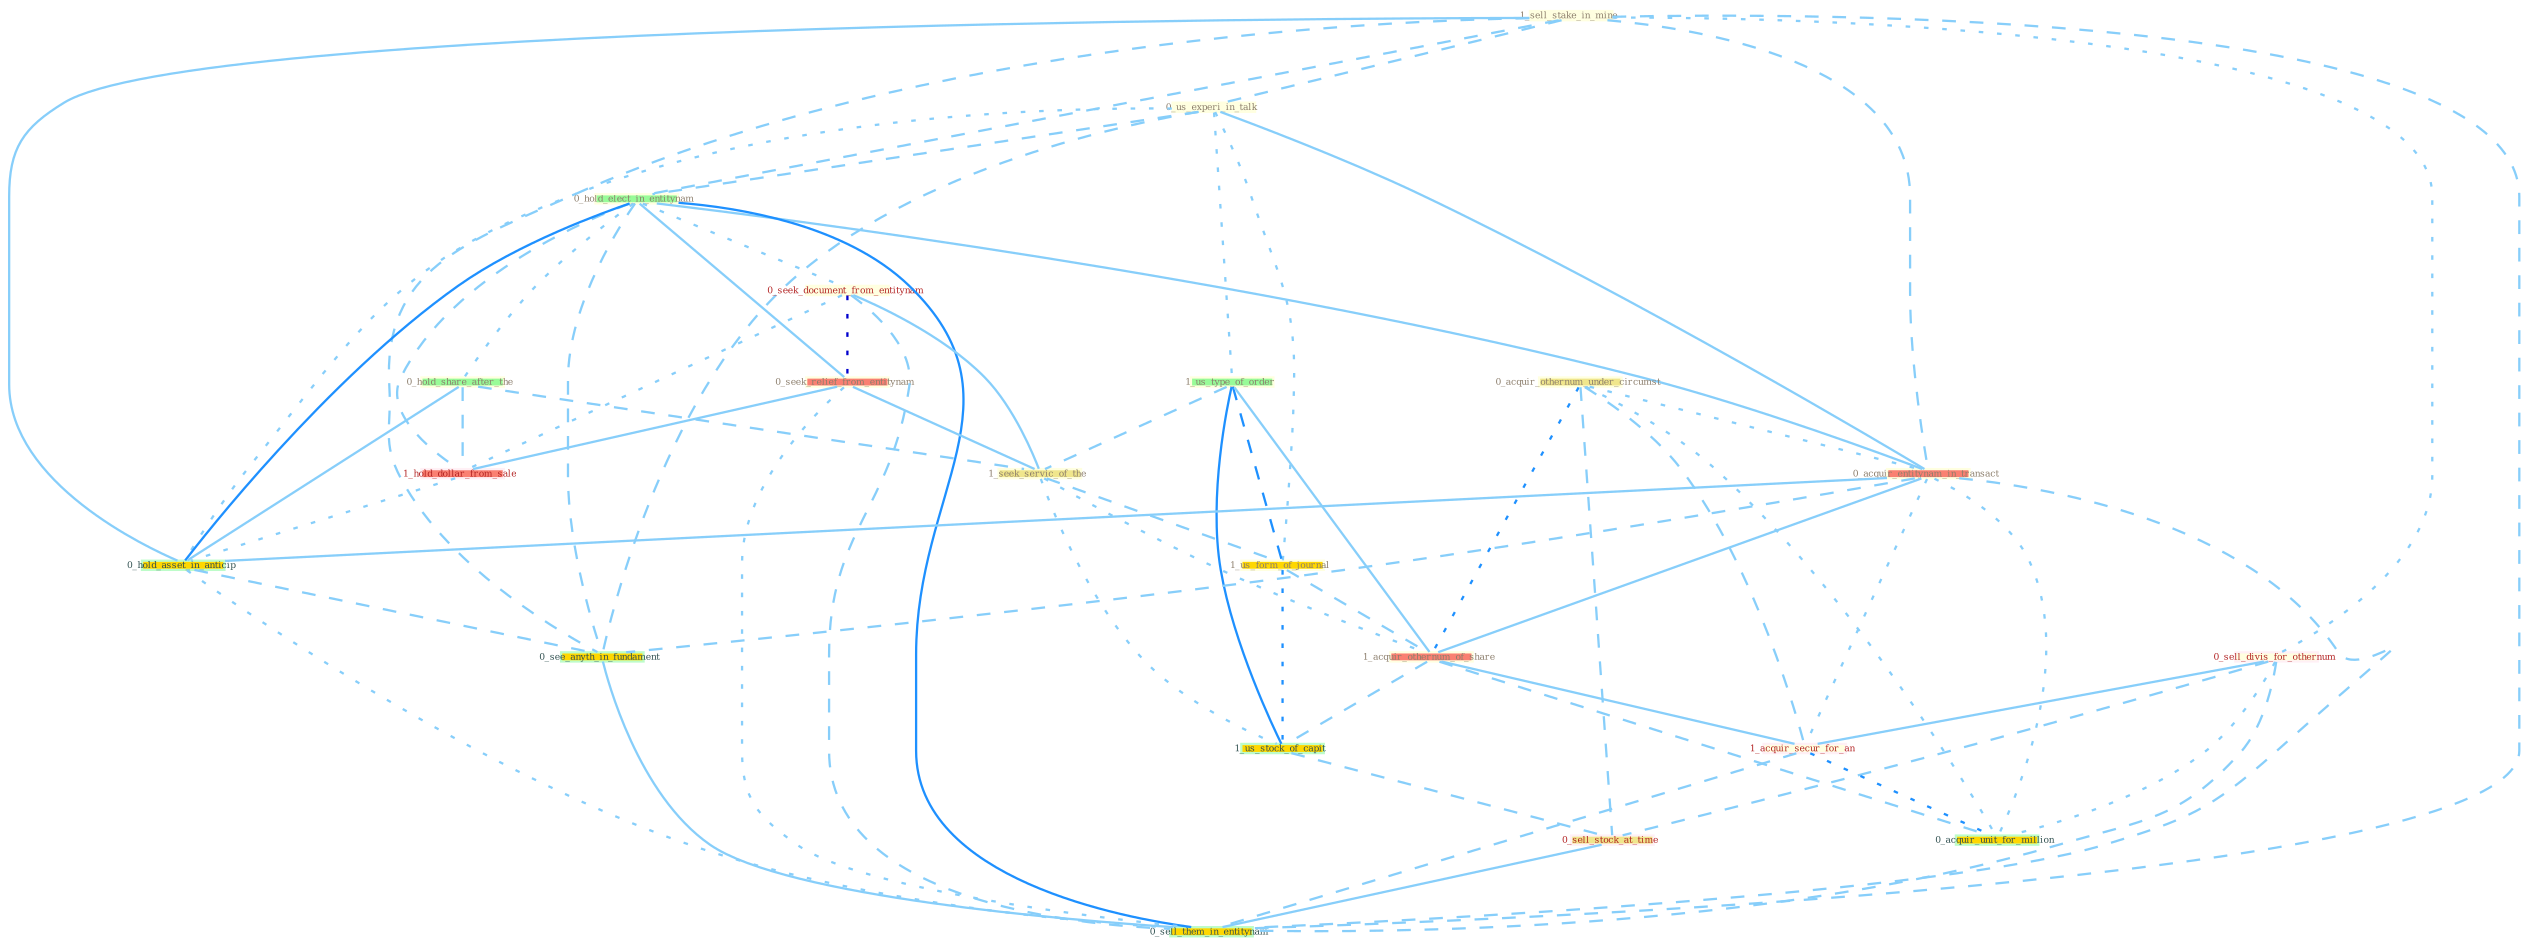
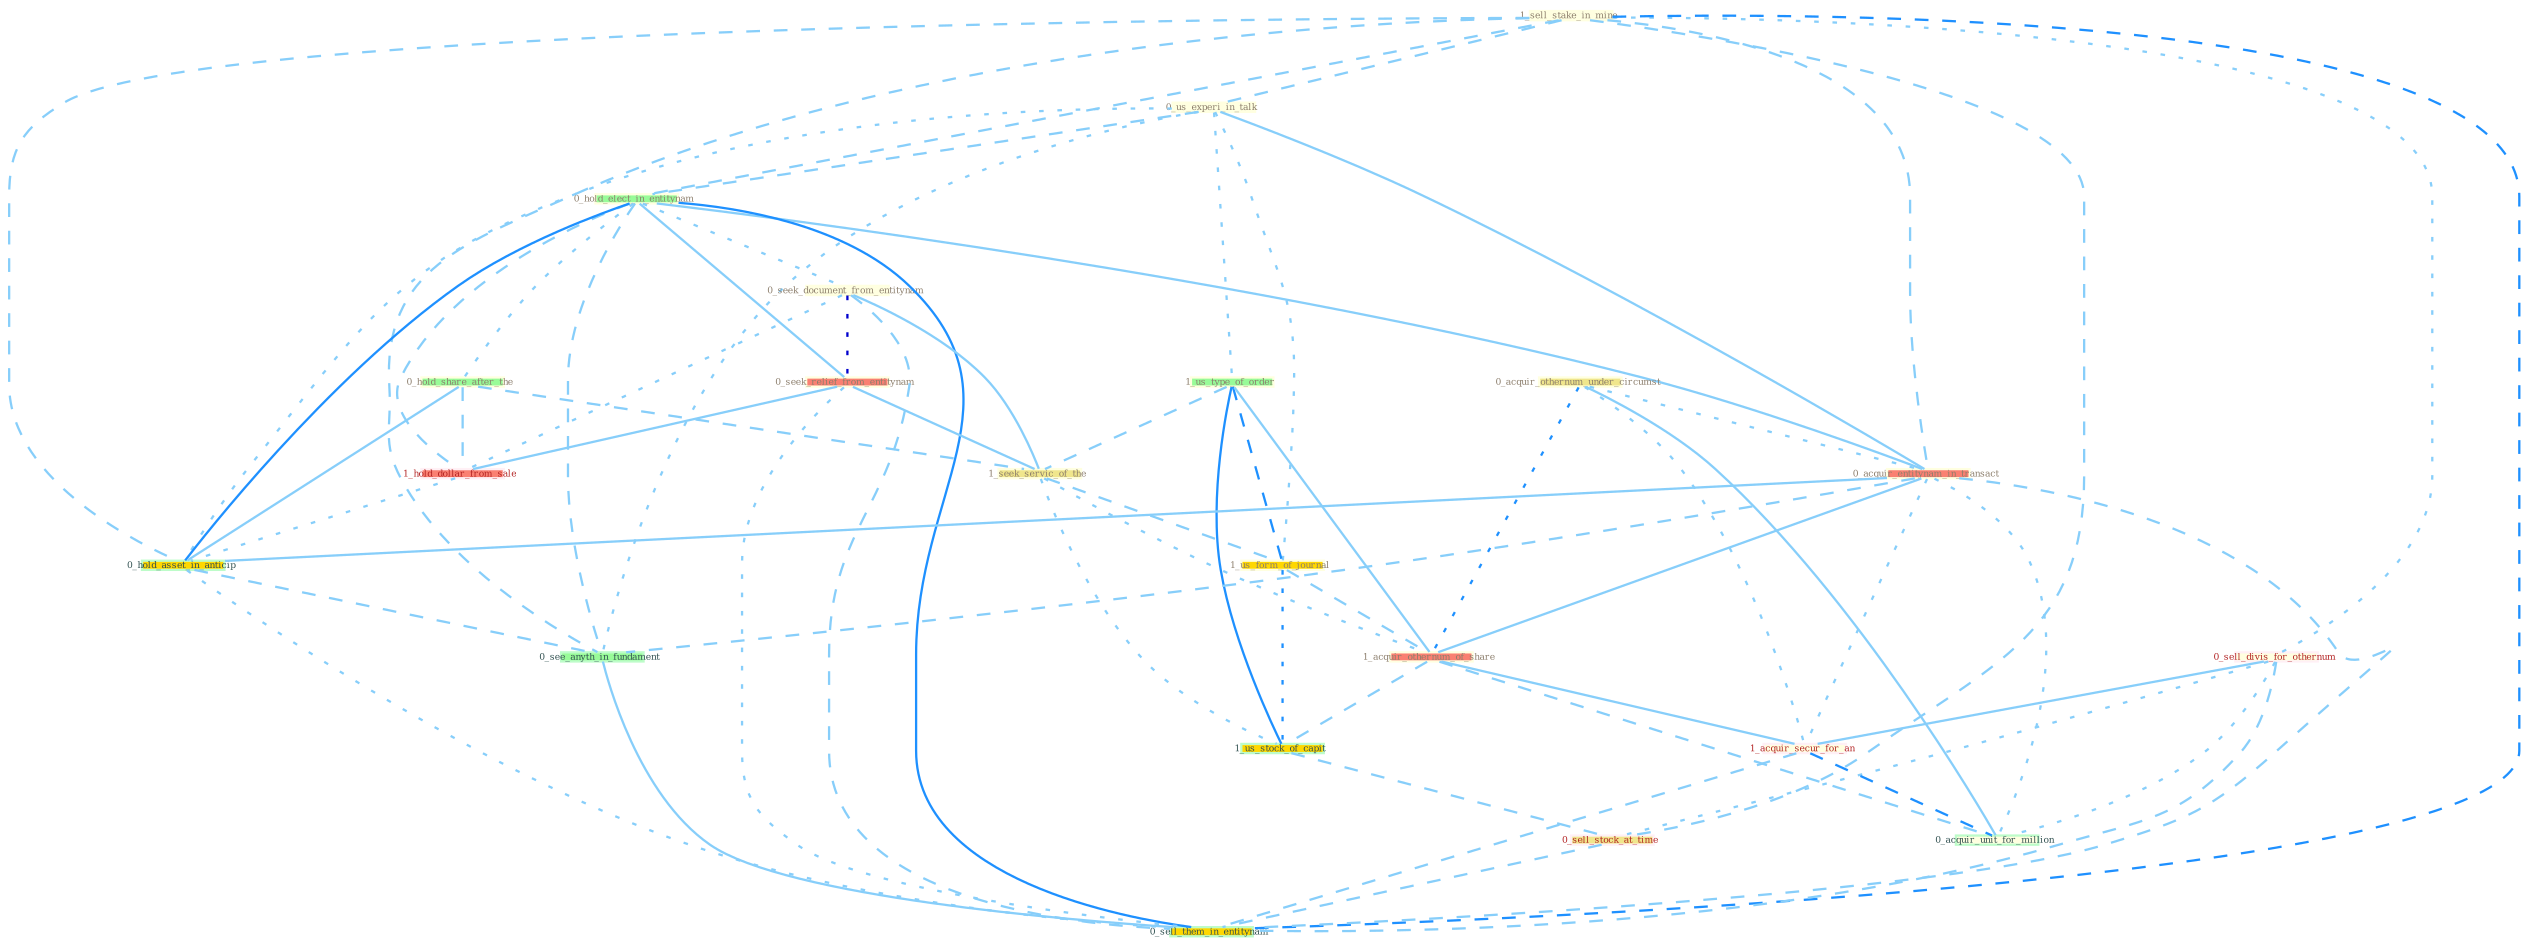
(514, 42) -> (514, 42)
(818, 260) -> (818, 260)
(847, 290) -> (847, 290)
(1722, 534) -> (1722, 534)
(1821, 582) -> (1821, 582)
(1596, 611) -> (2084, 378)
(2519, 640) -> (2519, 640)
(602, 657) -> (602, 657)
(1963, 748) -> (1963, 748)
(1887, 788) -> (1887, 788)
(1997, 840) -> (1997, 840)
(1412, 886) -> (1412, 886)
